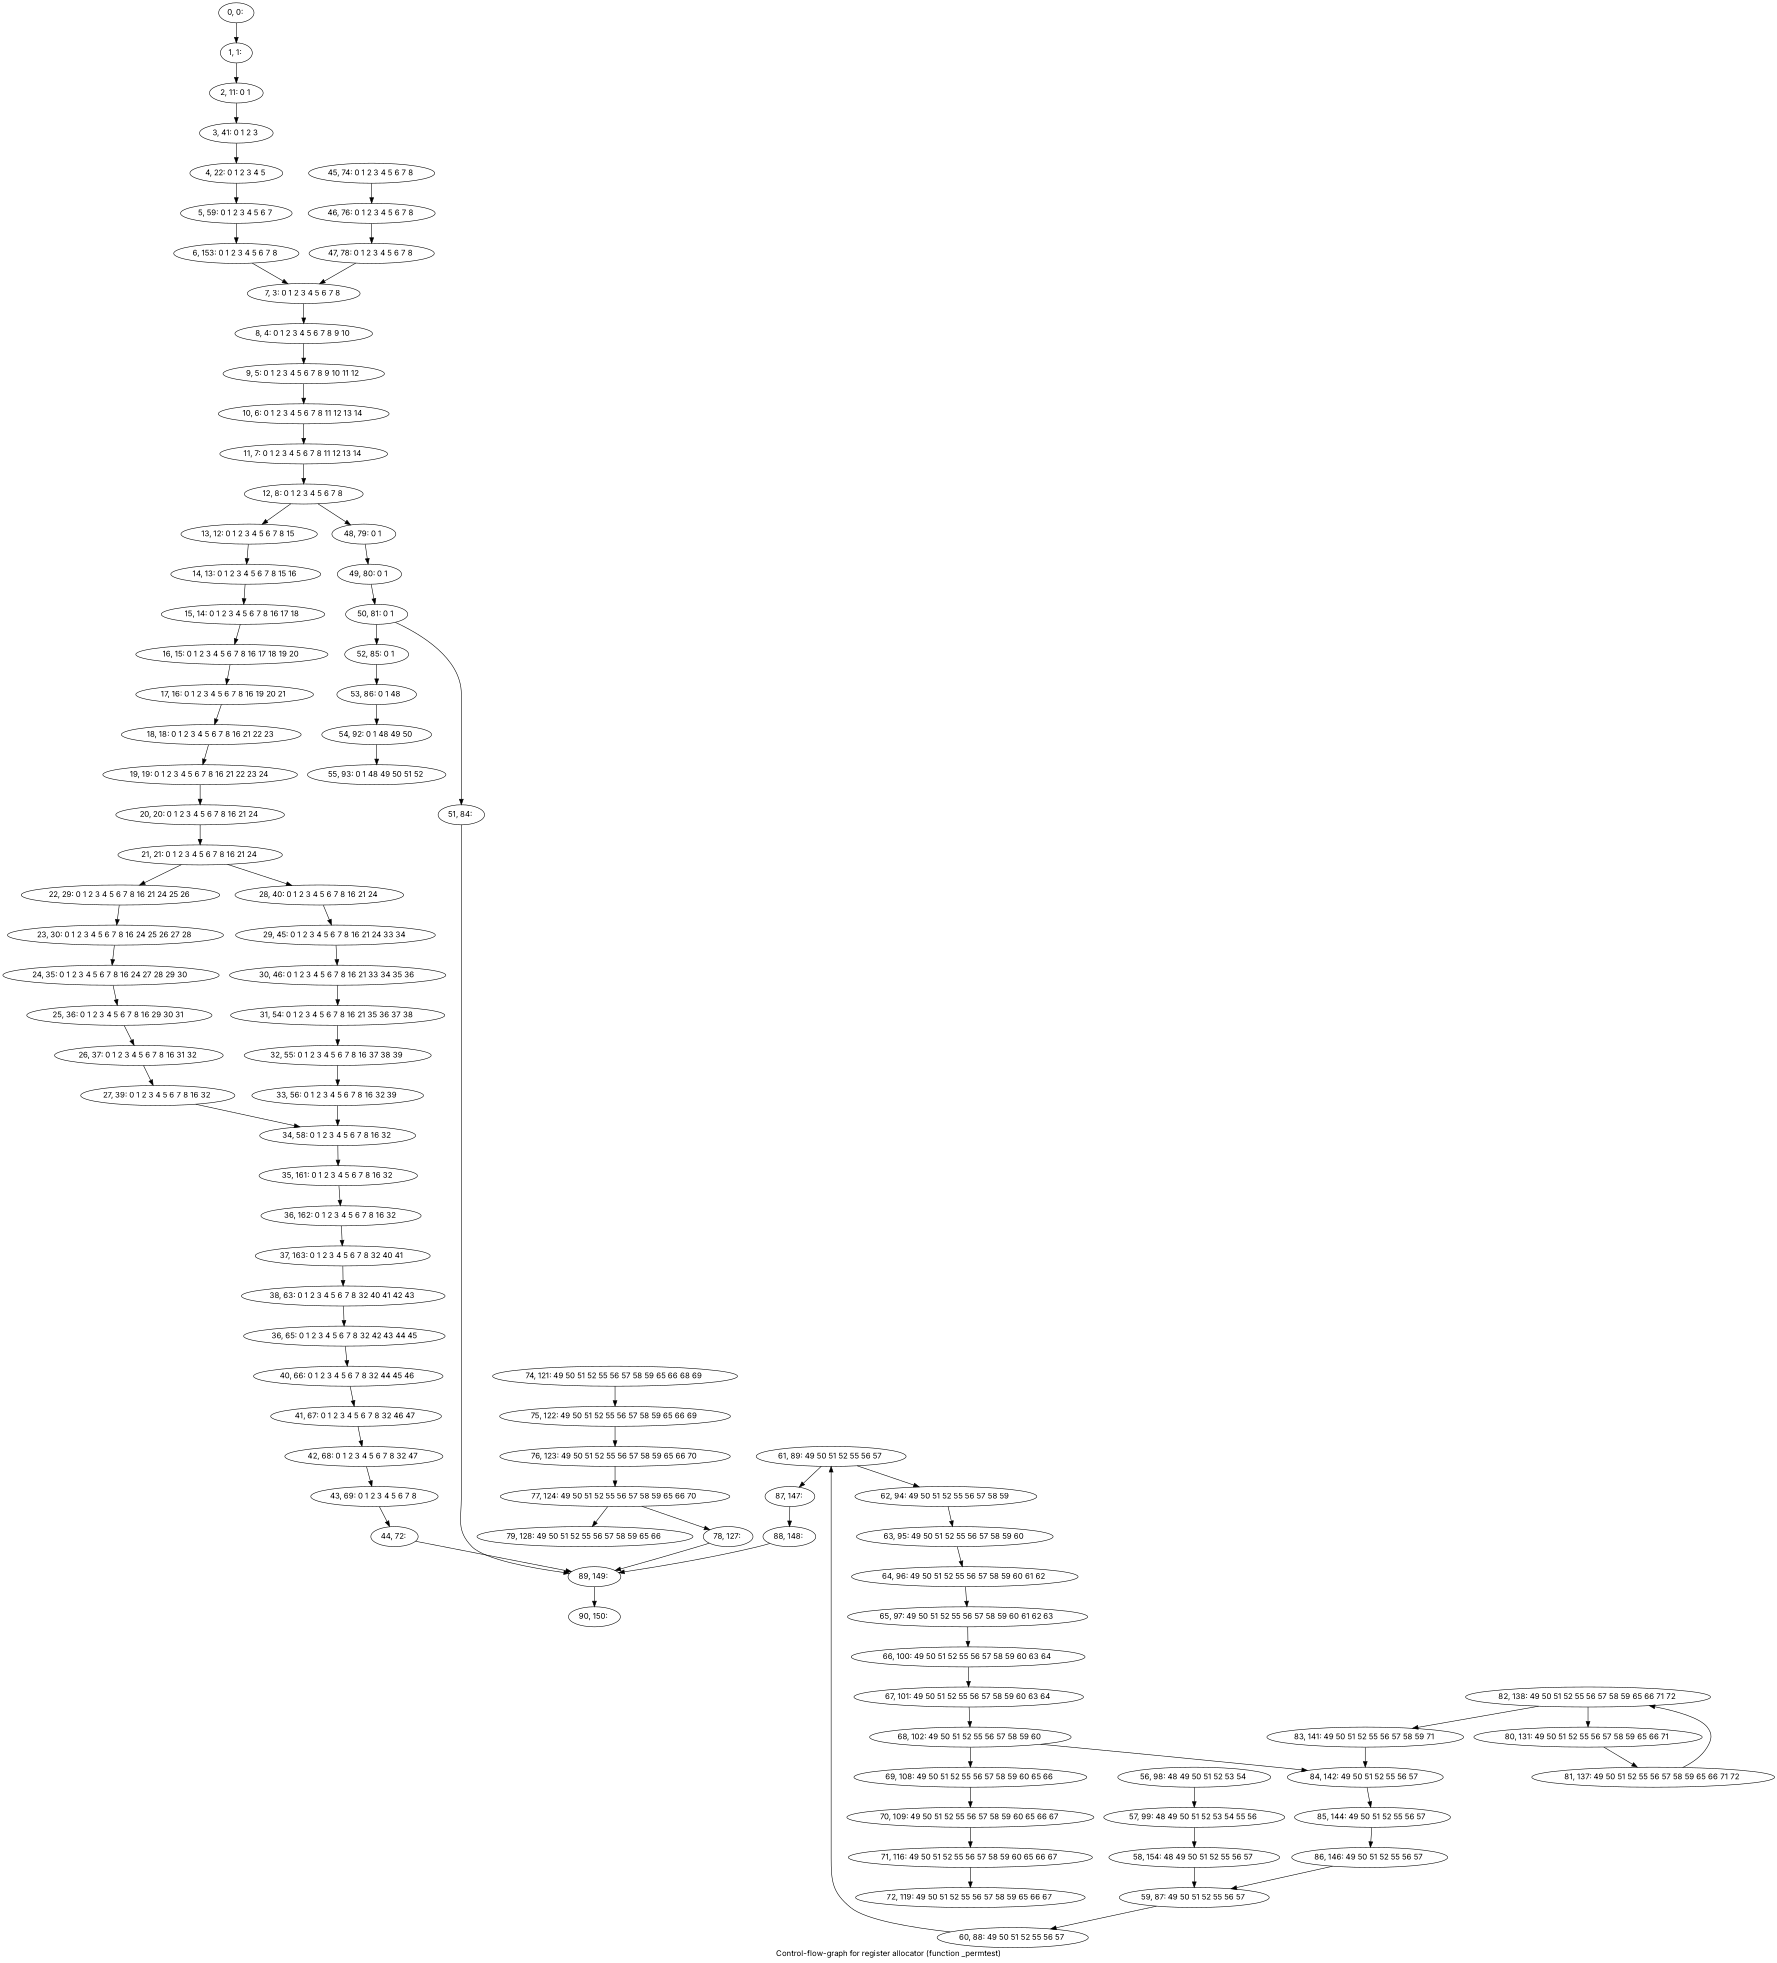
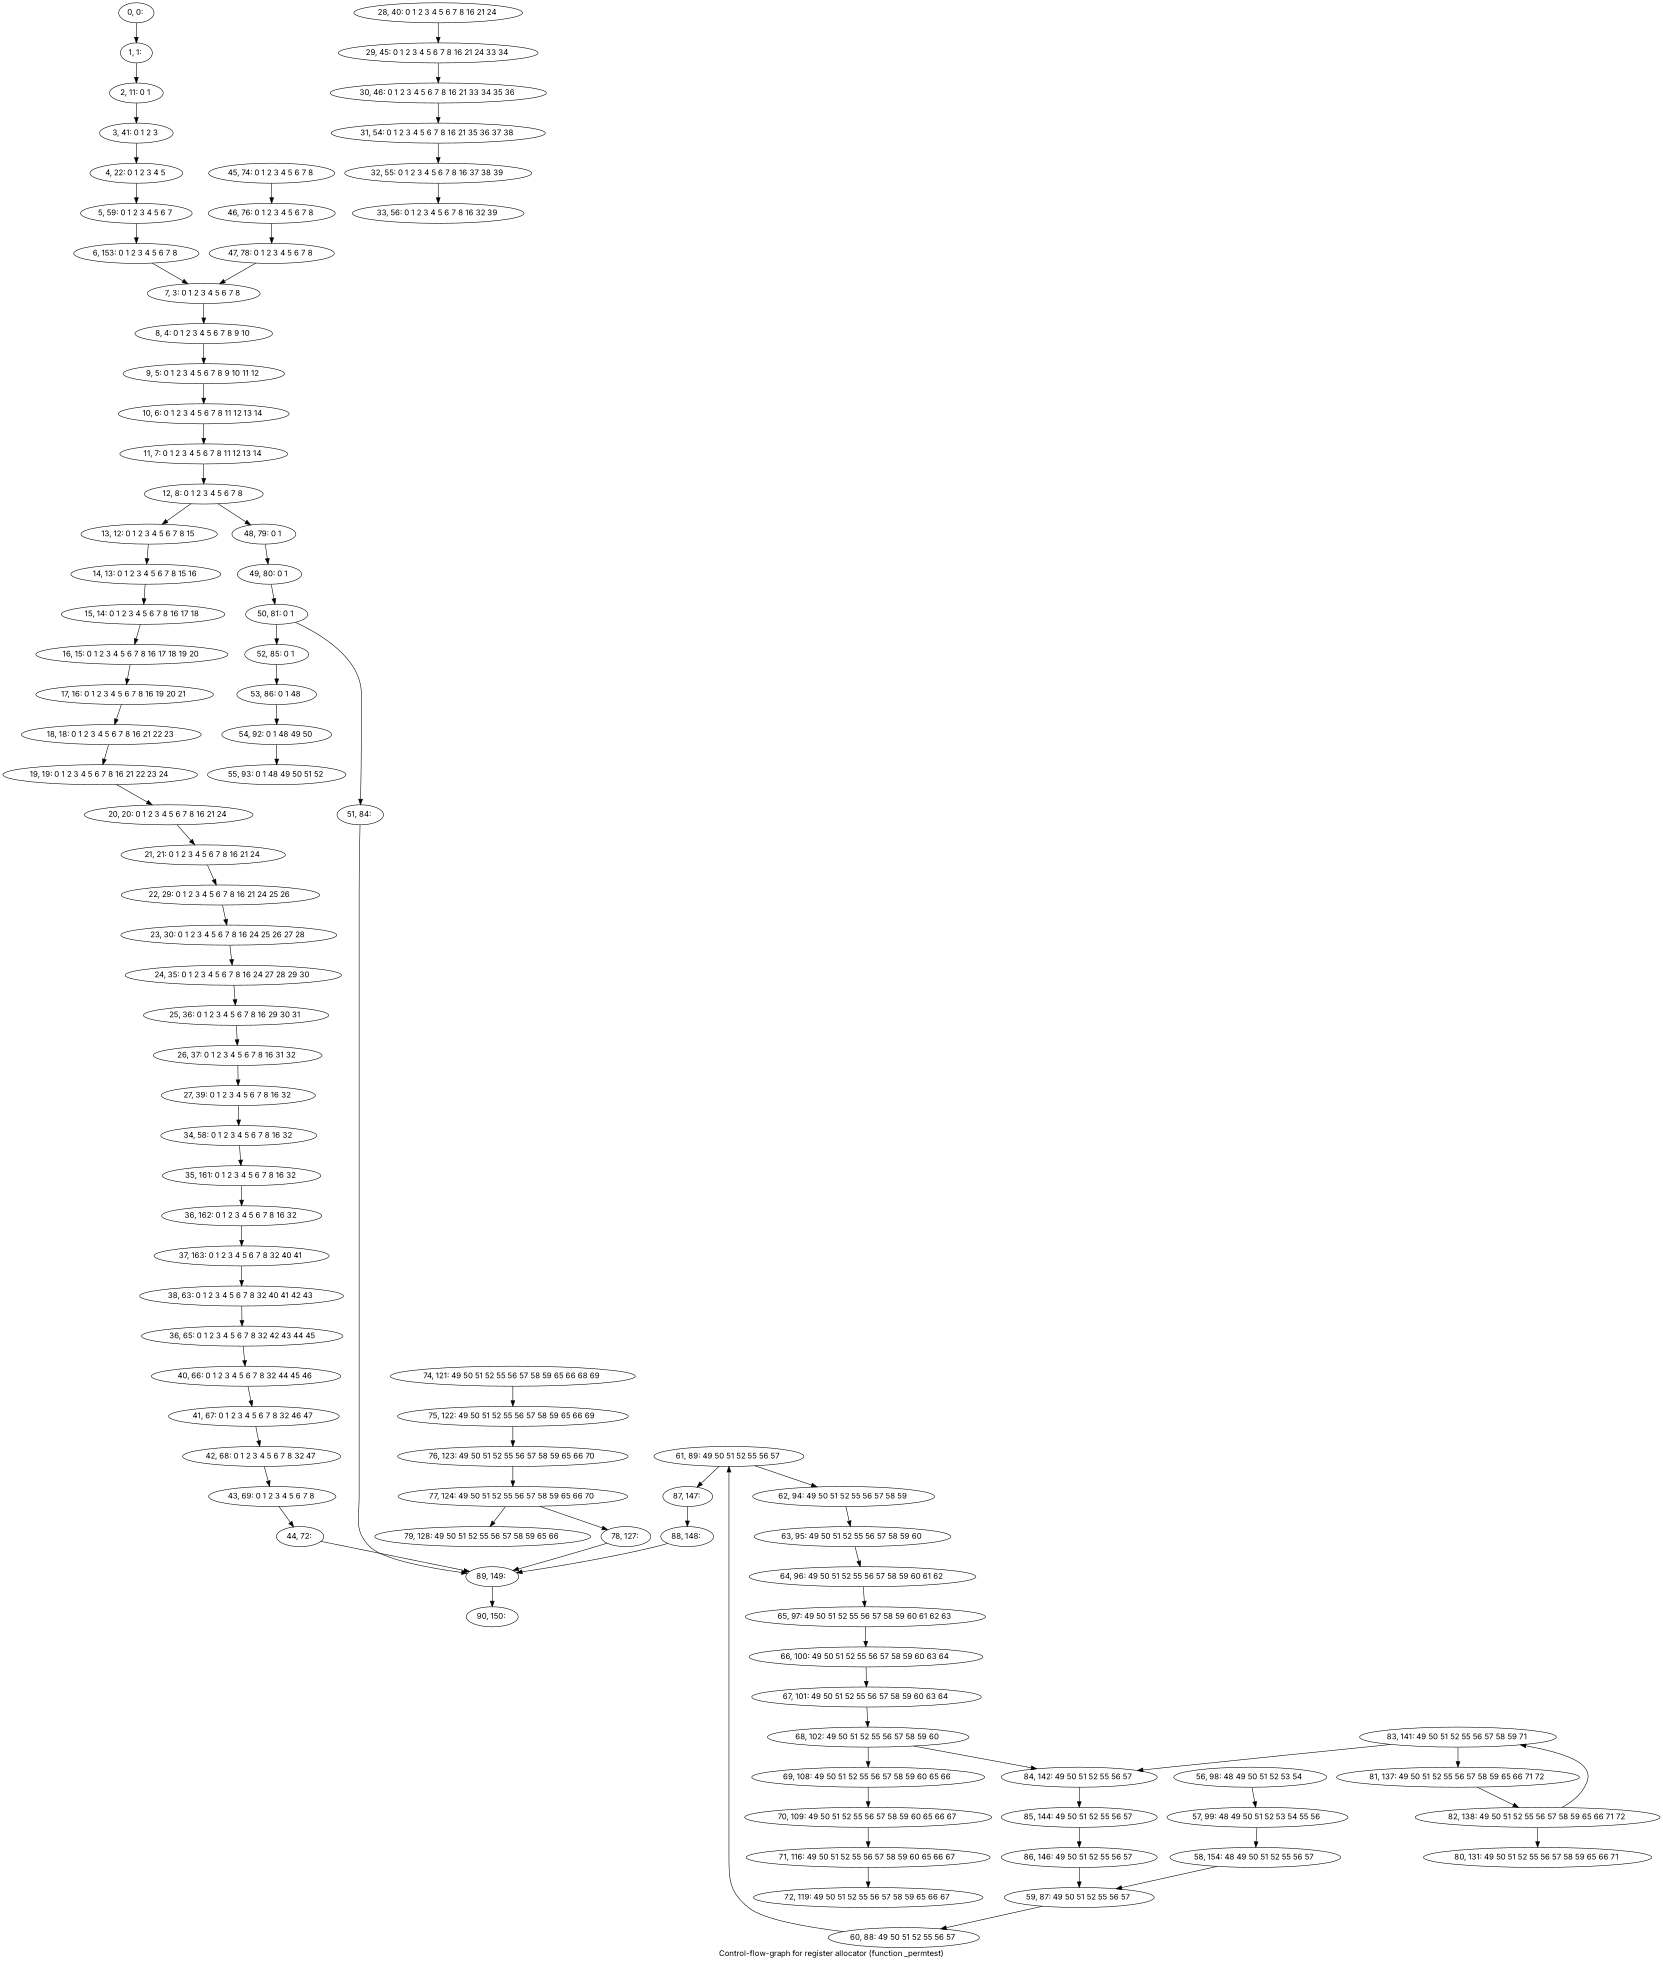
(257, 874) -> none
(338, 1113) -> none
(1618, 1756) -> (1458, 1754)
